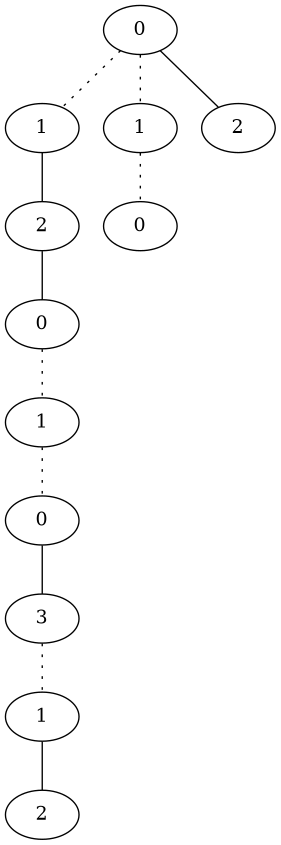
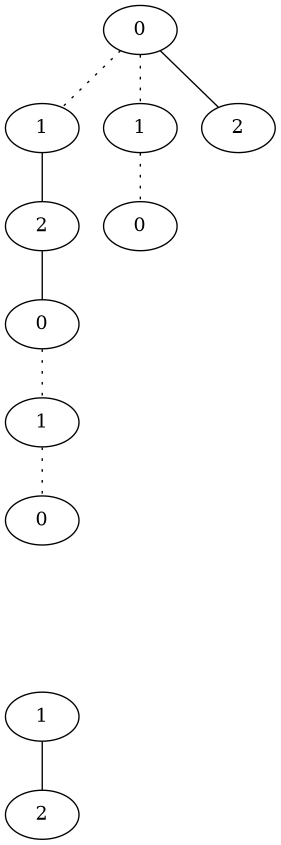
(42, 619) -> none
